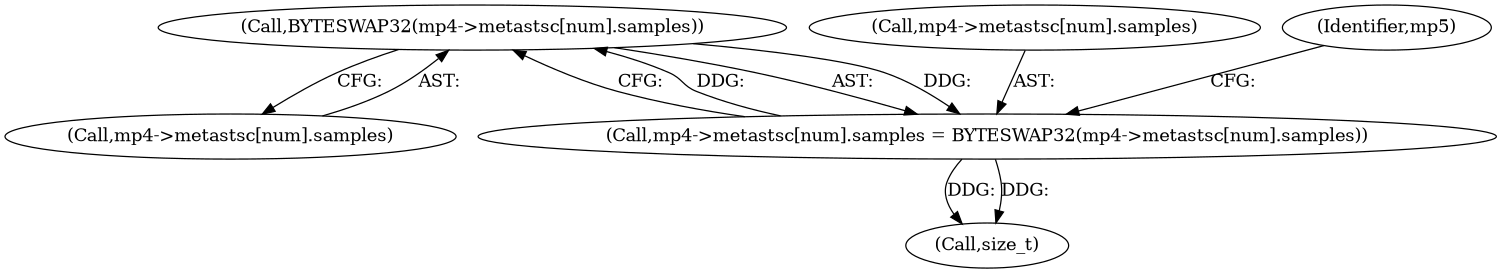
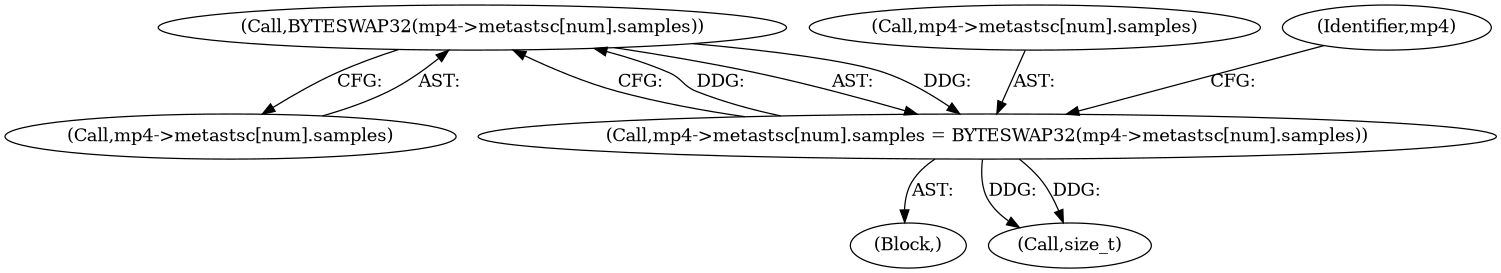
(1387, 28) -> (1387, 28)
none -> (908, 246)
